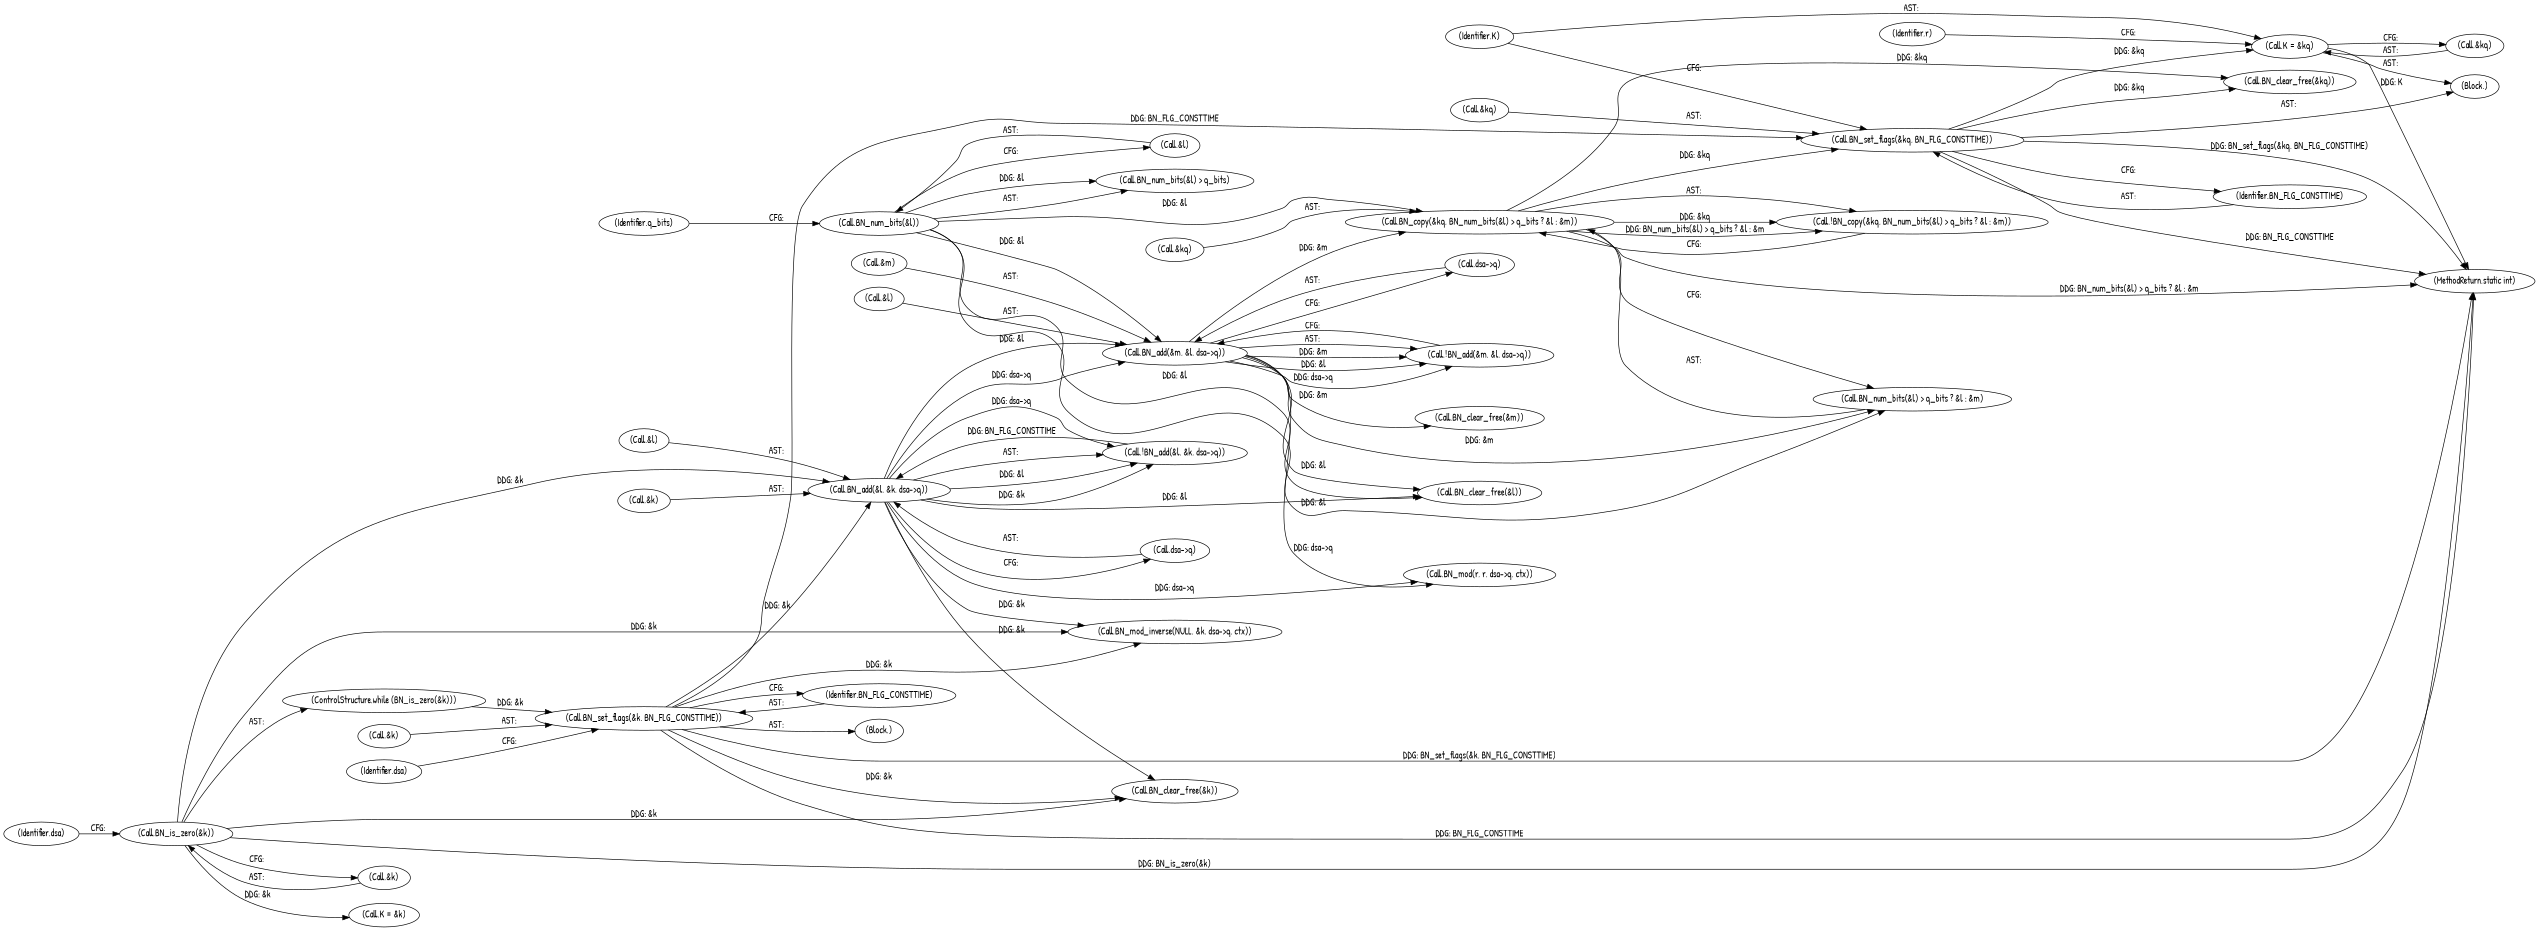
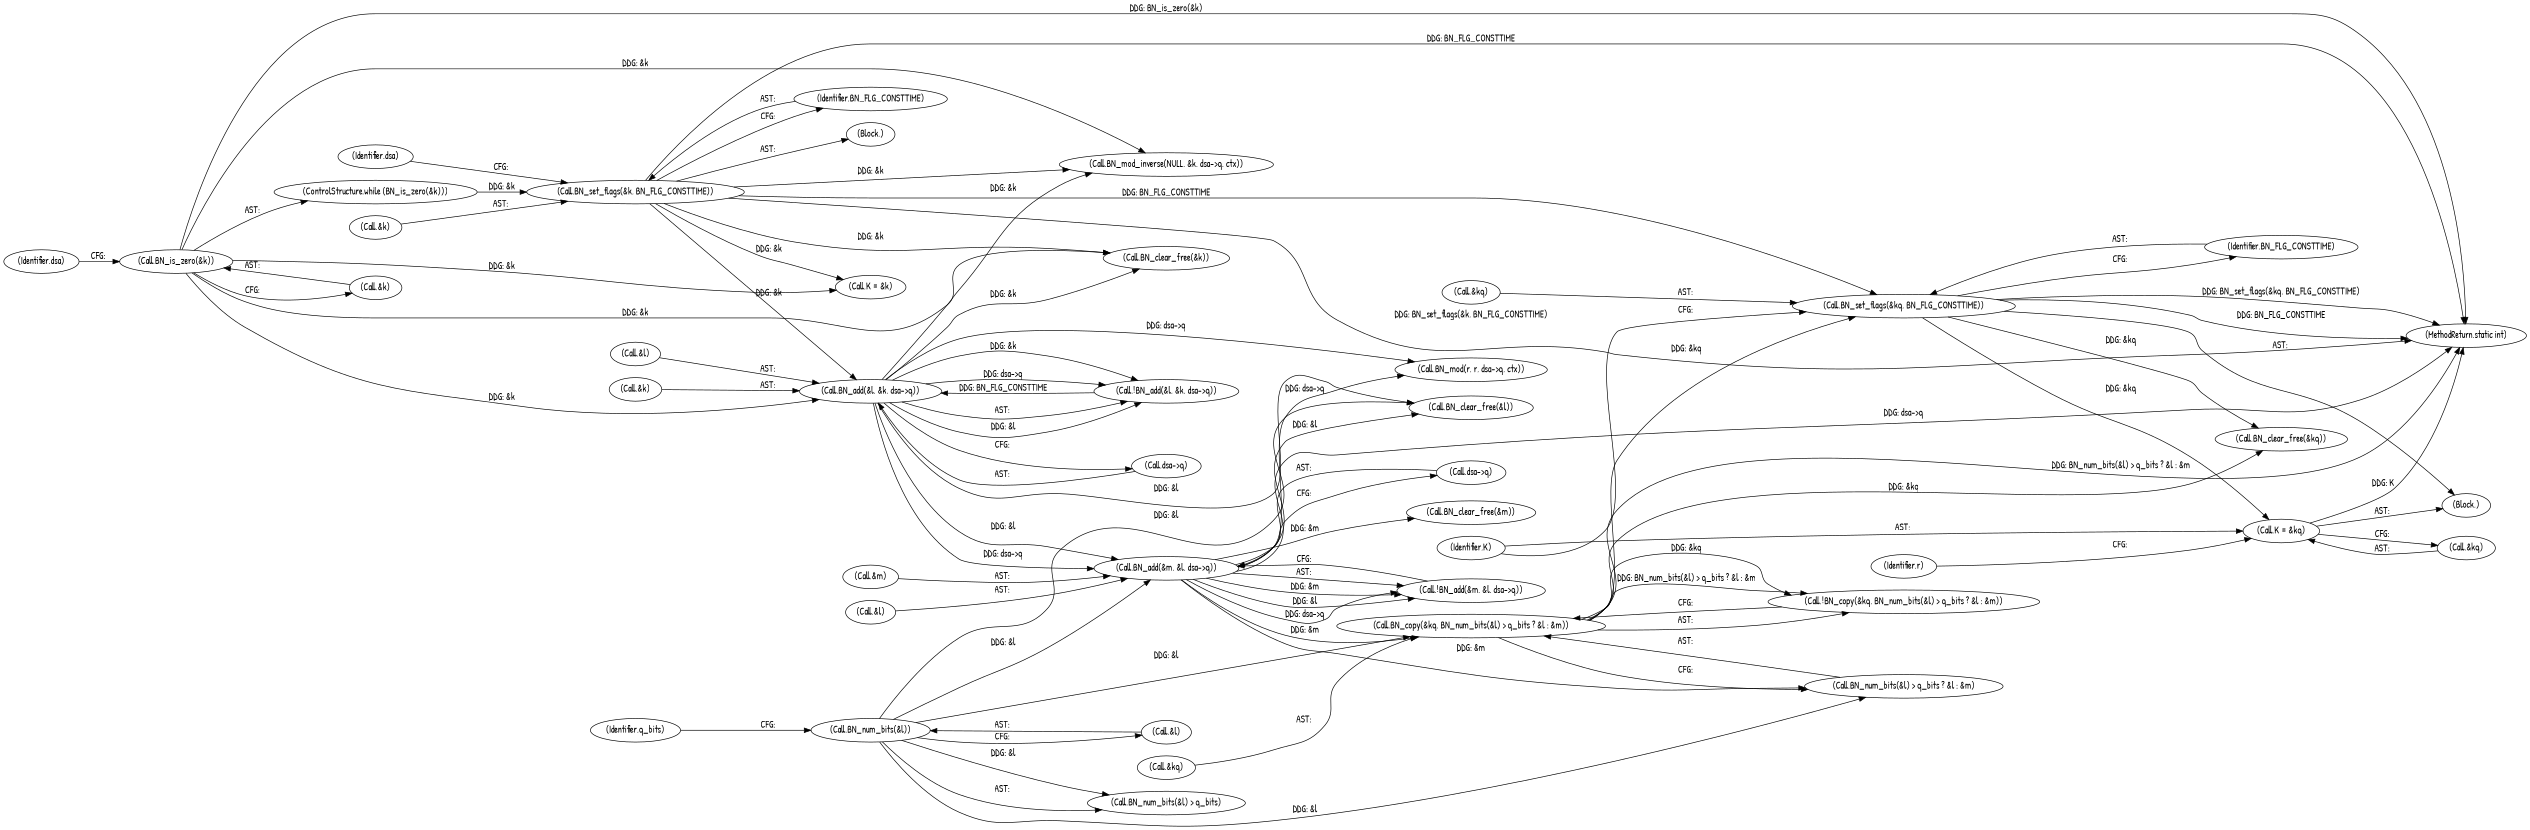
none -> (743, 249)
none -> (1801, 427)
